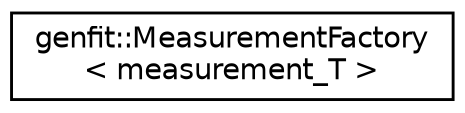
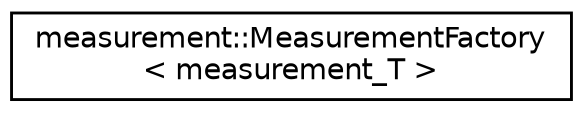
(232, 56) -> (291, 56)
